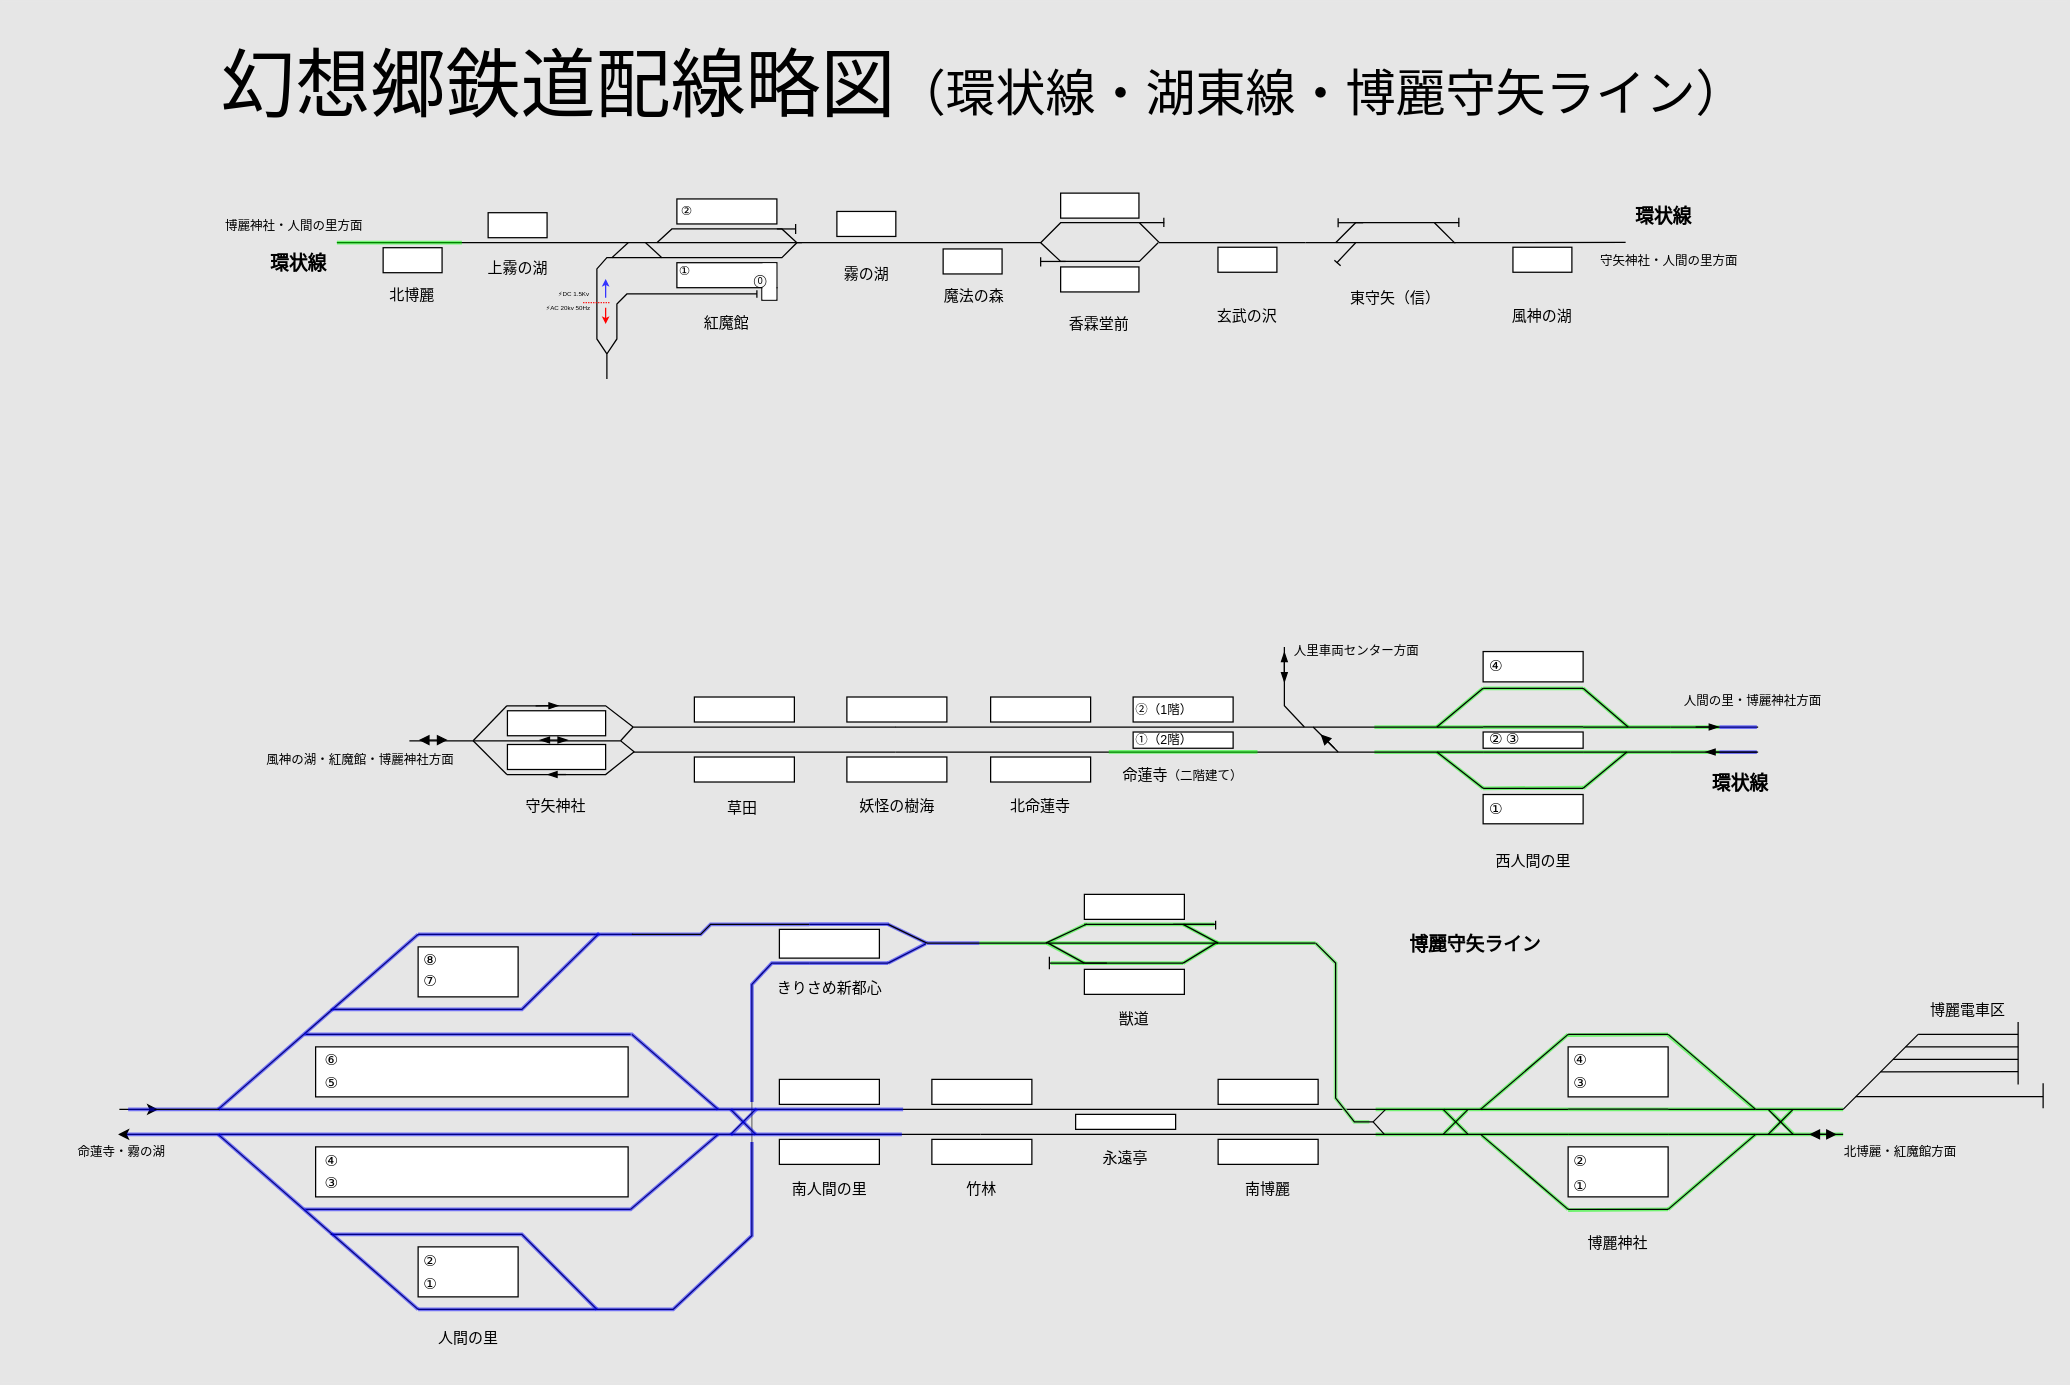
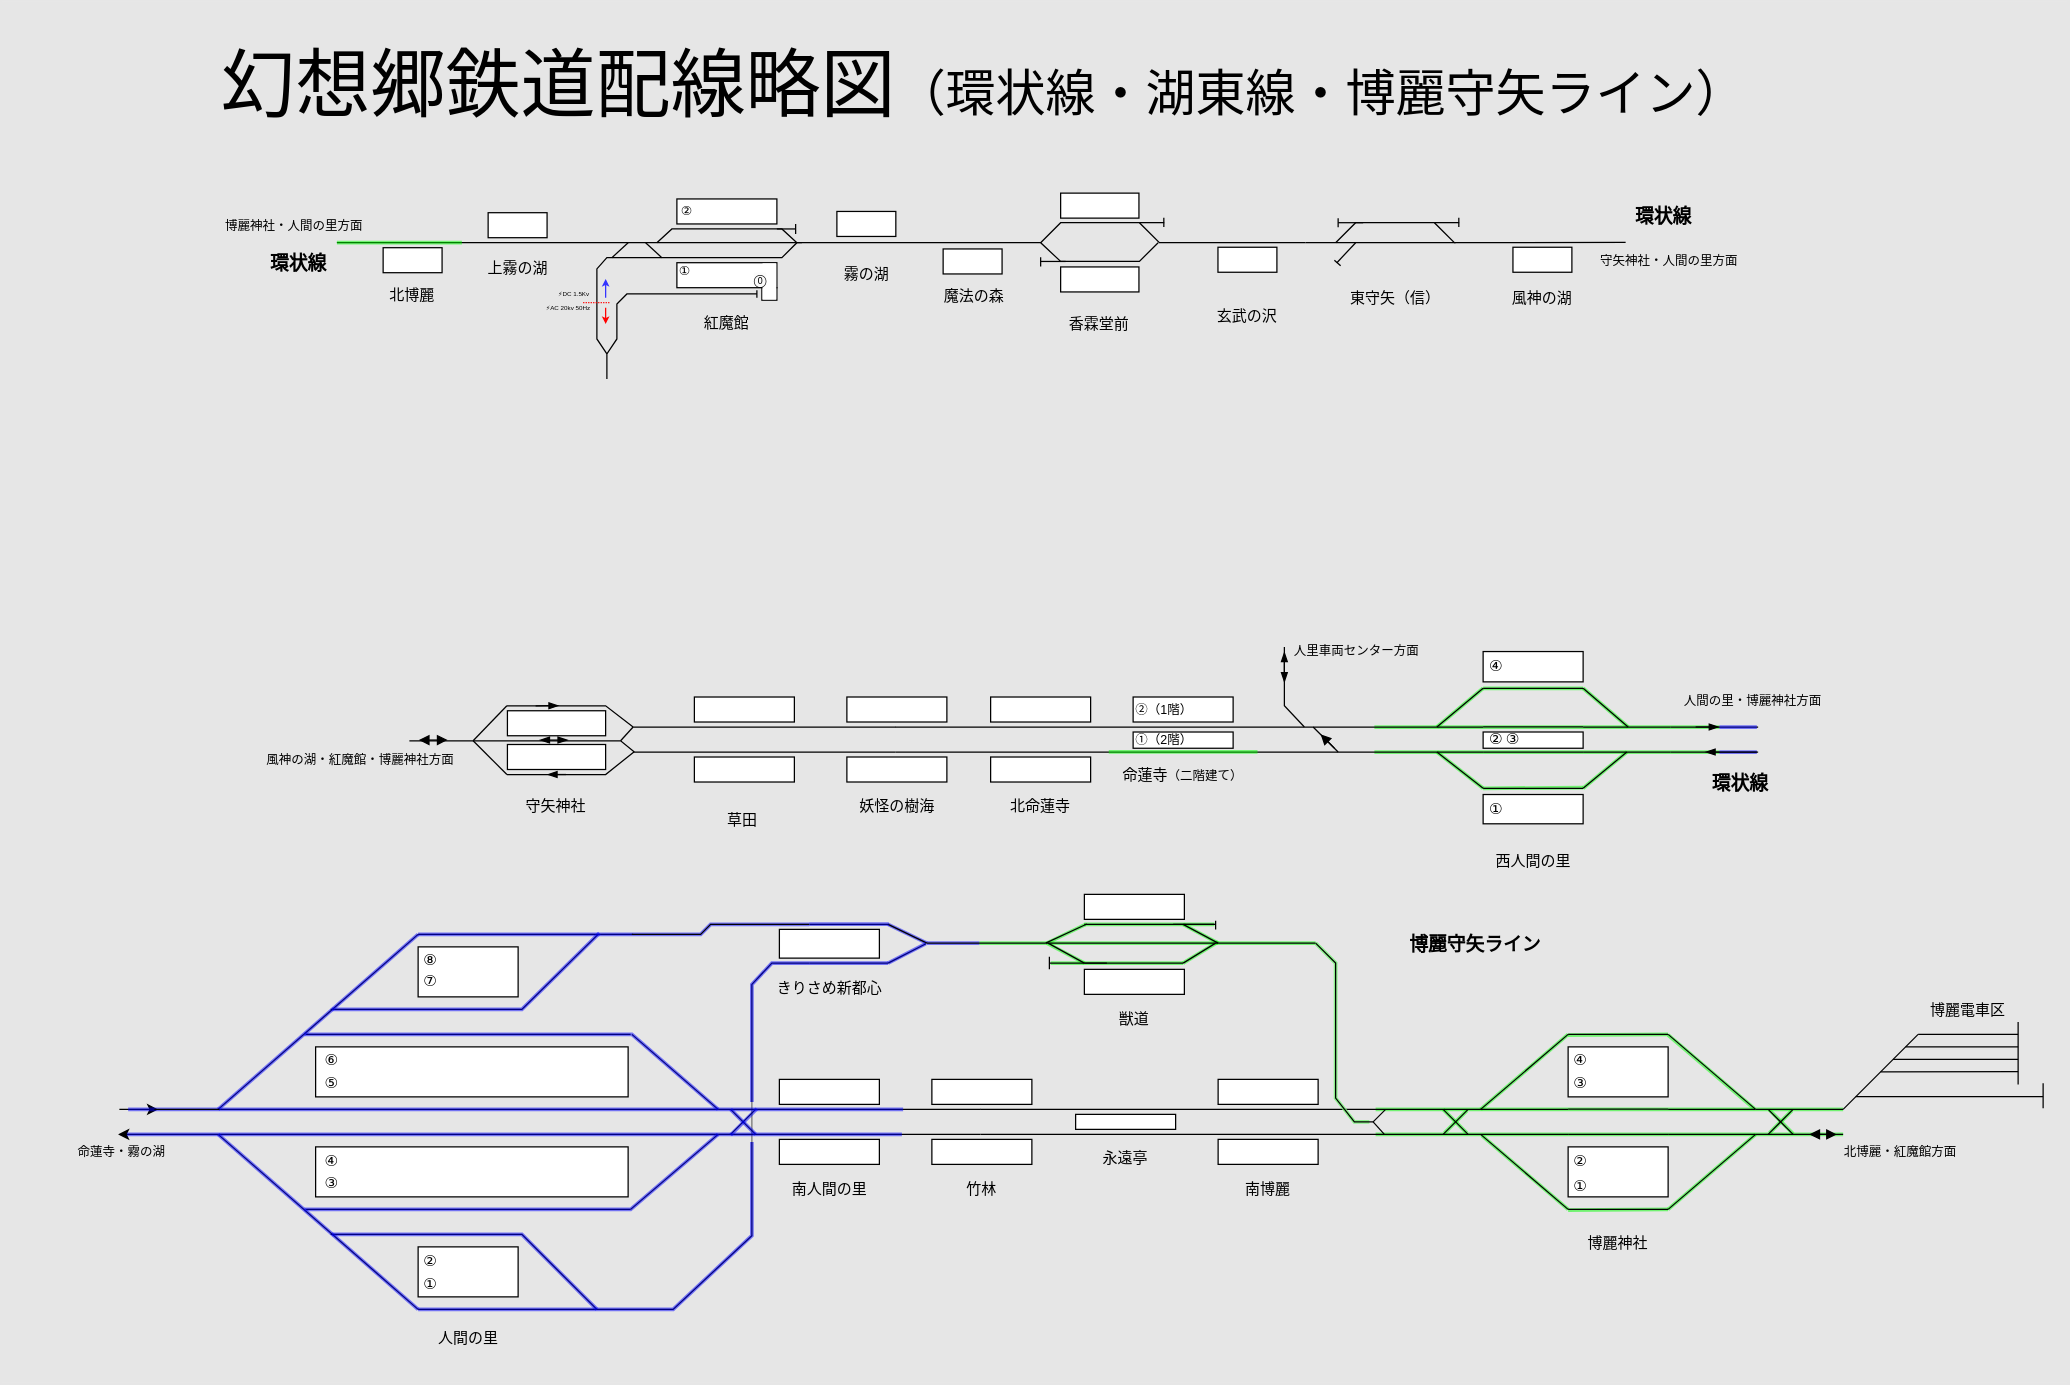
(1542, 316) -> (1542, 298)
(742, 808) -> (742, 821)
